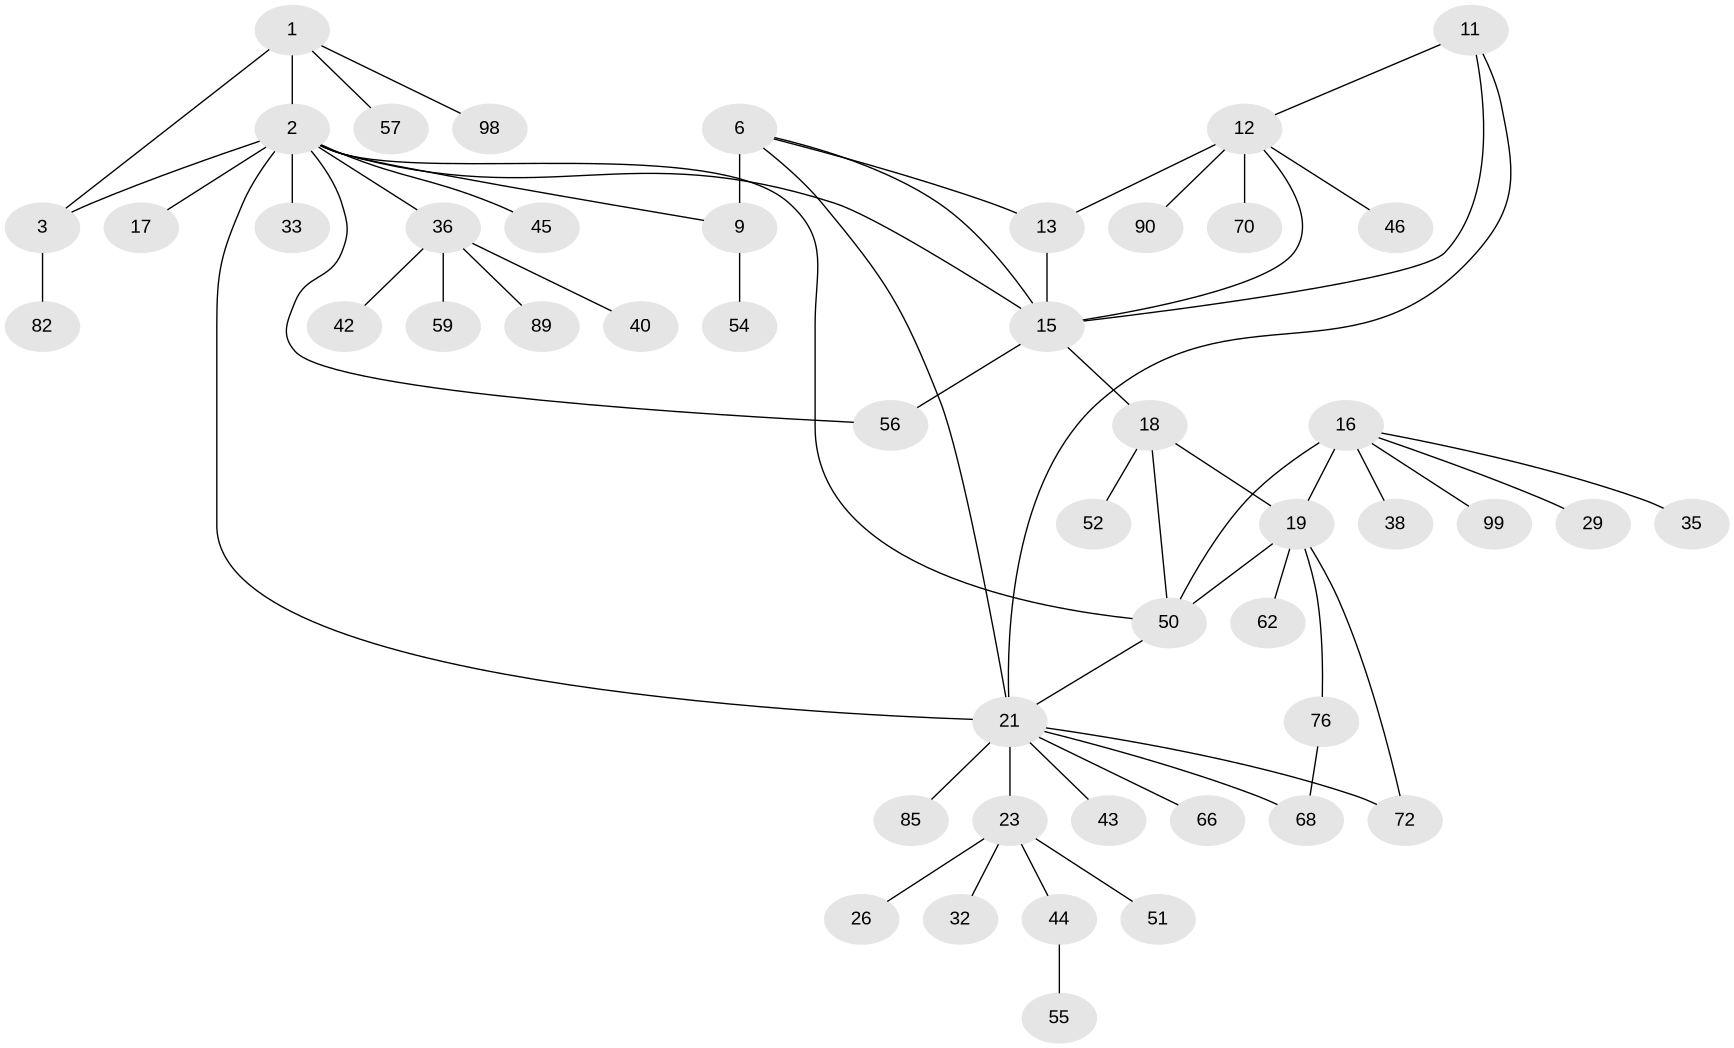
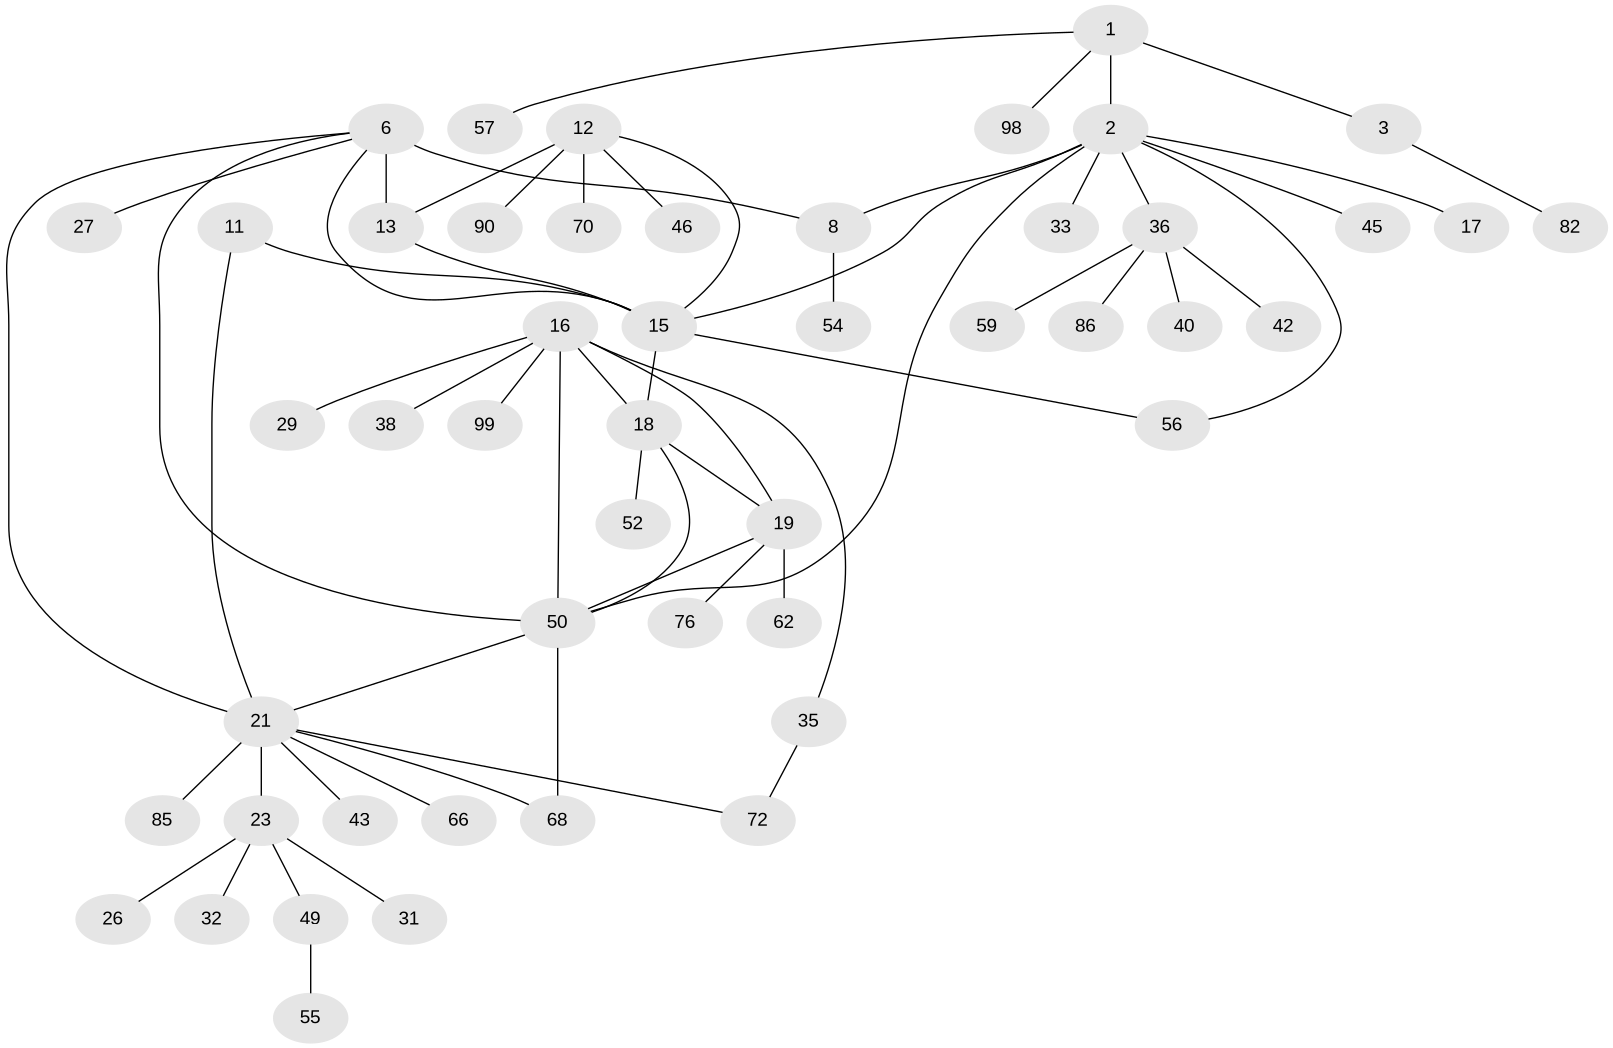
(1358, 80) -> none
(165, 175) -> none
none -> (84, 228)
(740, 228) -> (834, 228)
(542, 327) -> (1086, 327)
none -> (602, 376)
none -> (163, 444)
(380, 643) -> none
(1365, 668) -> (783, 771)
(1314, 771) -> (558, 722)
(1059, 919) -> (311, 919)
(1158, 919) -> (409, 919)
